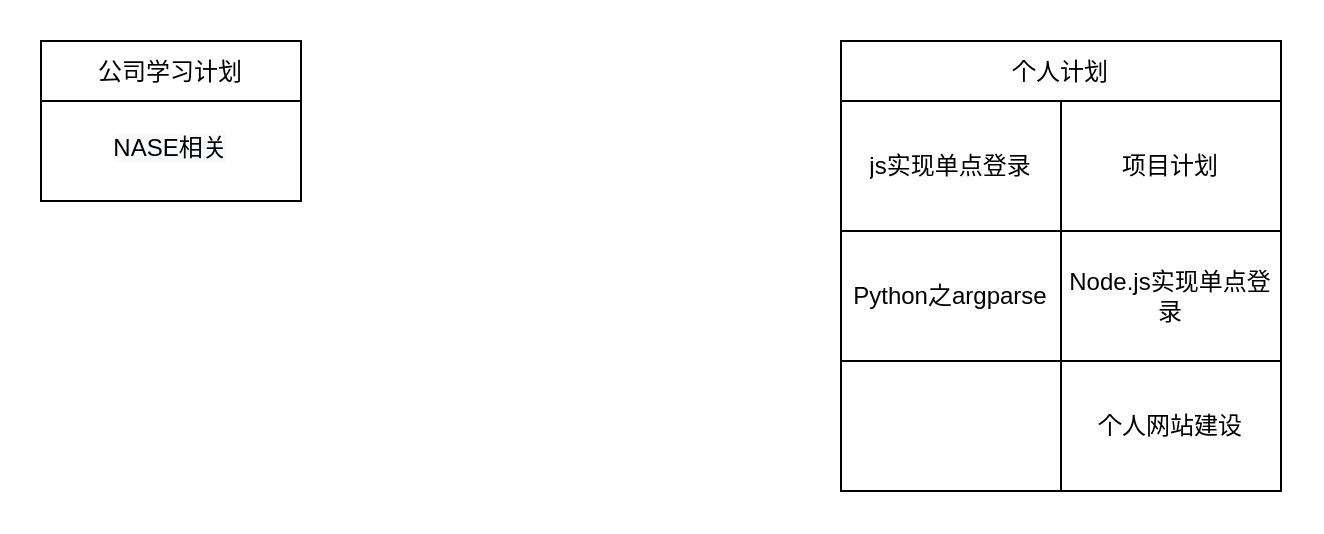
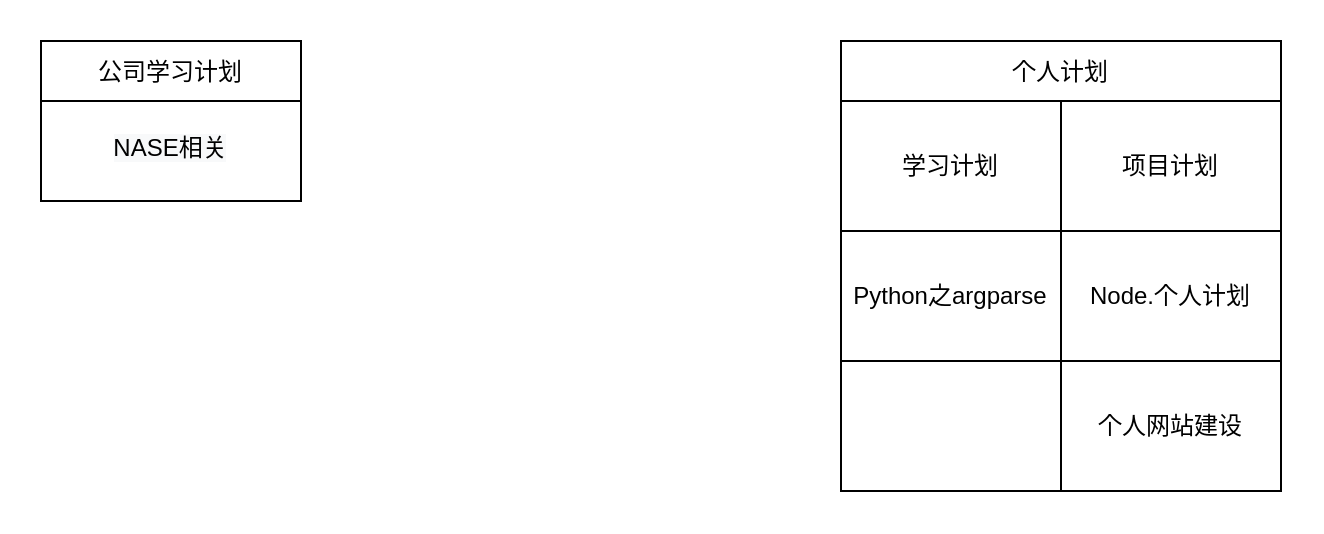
(951, 167) -> (951, 167)
(1171, 297) -> (1171, 297)
